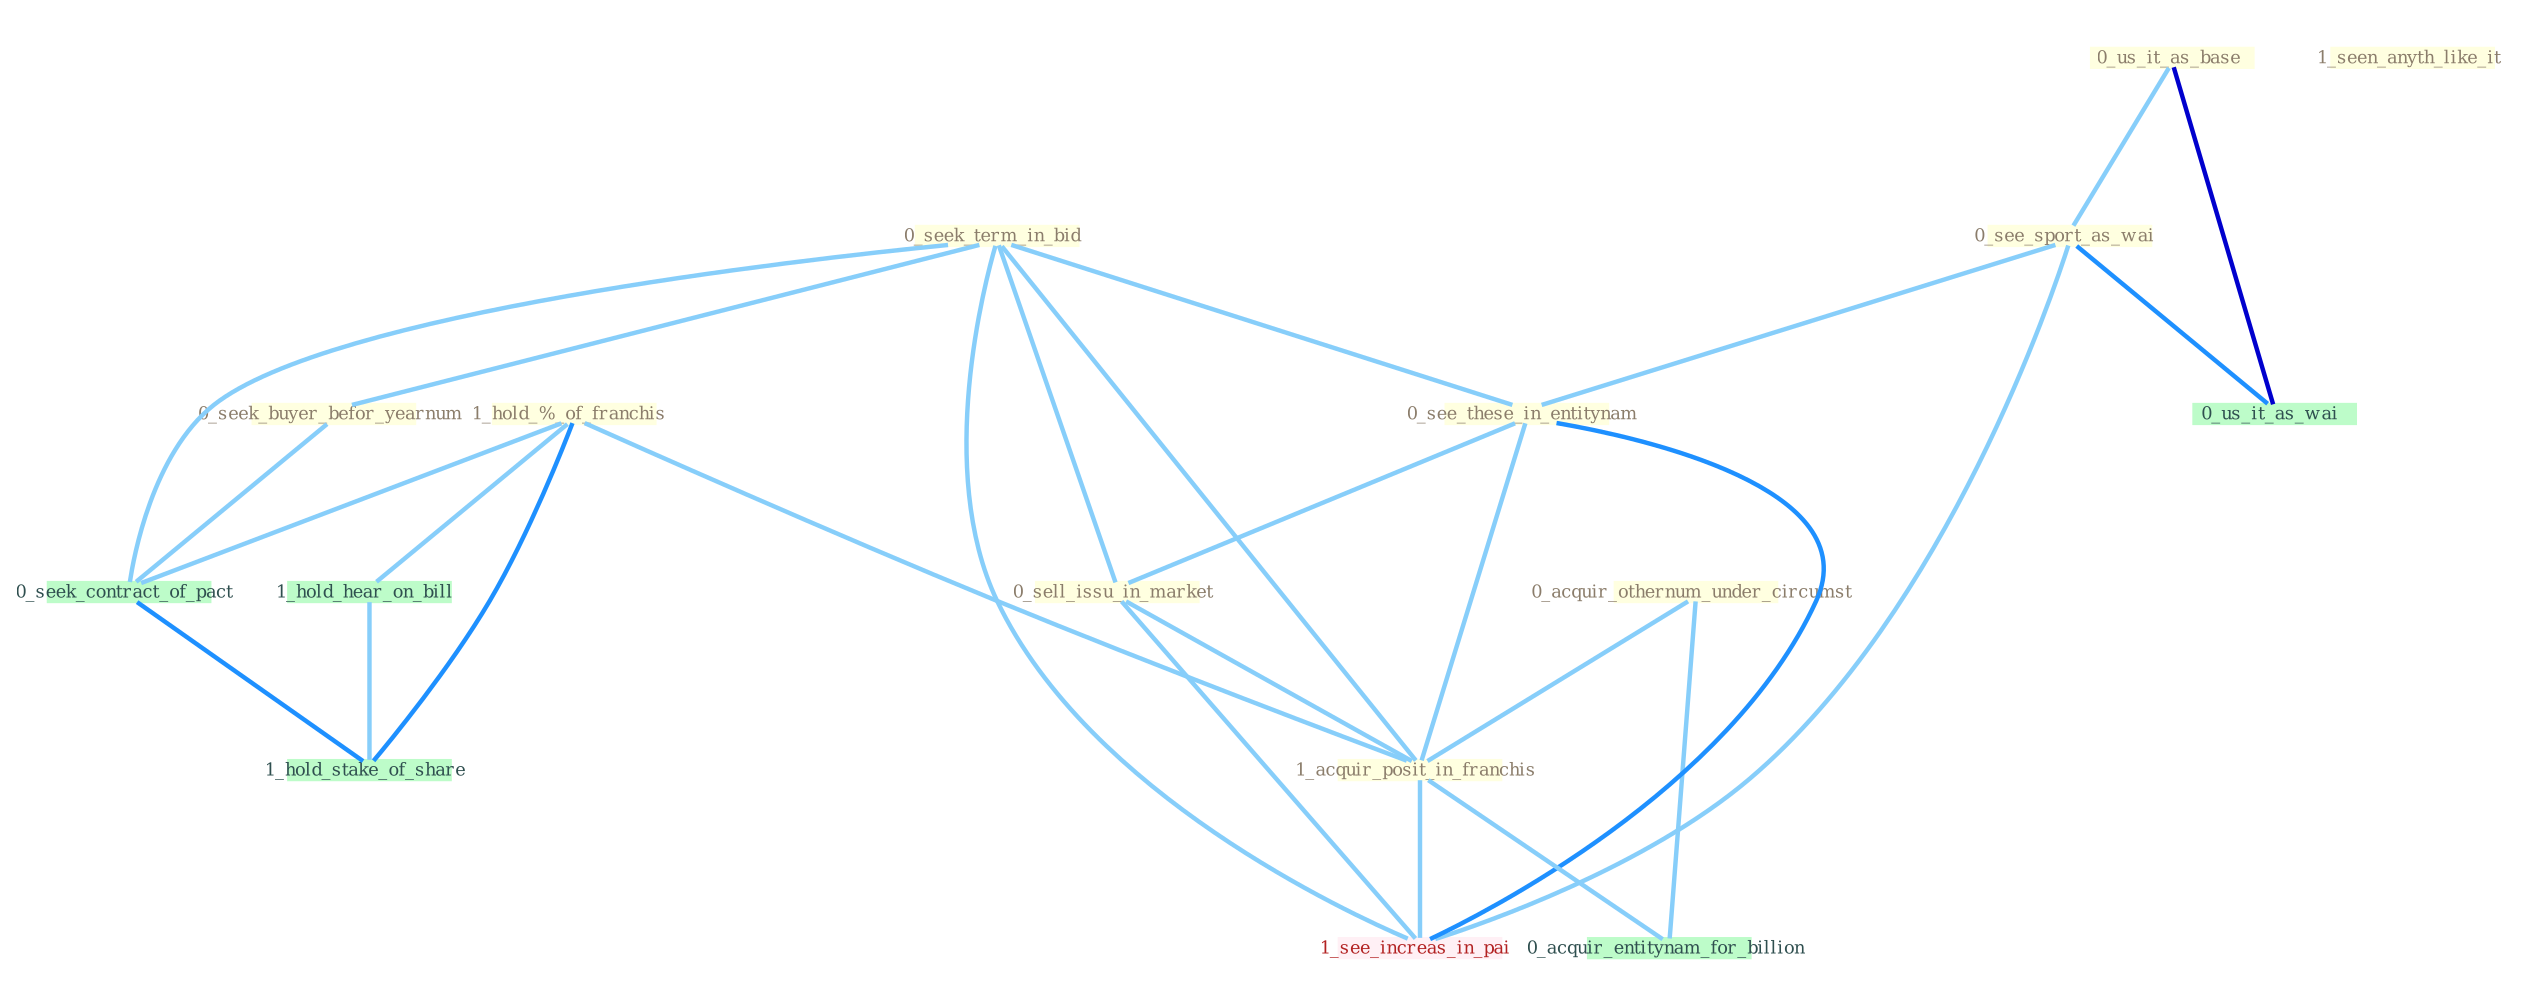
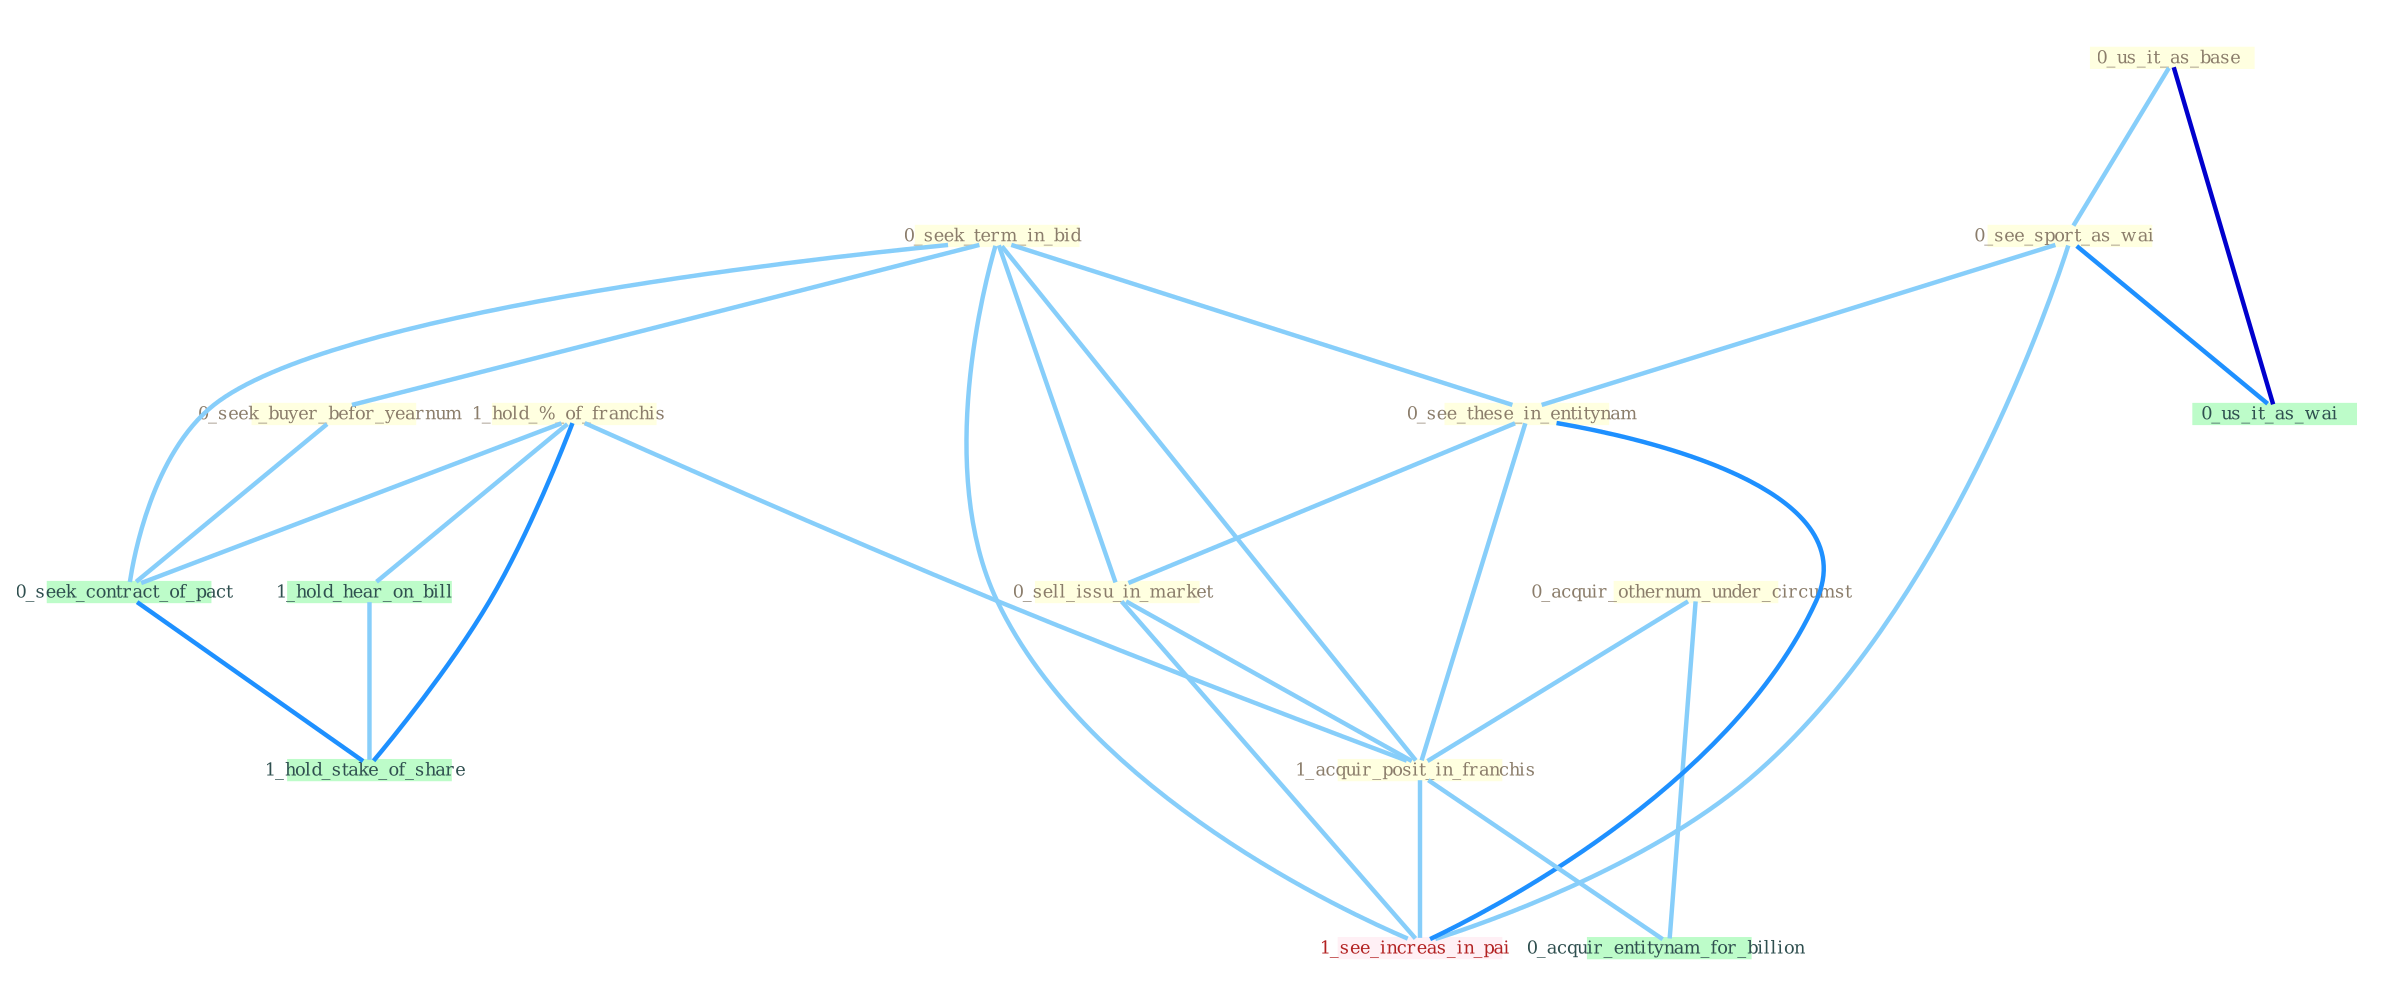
(2413, 58) -> none
